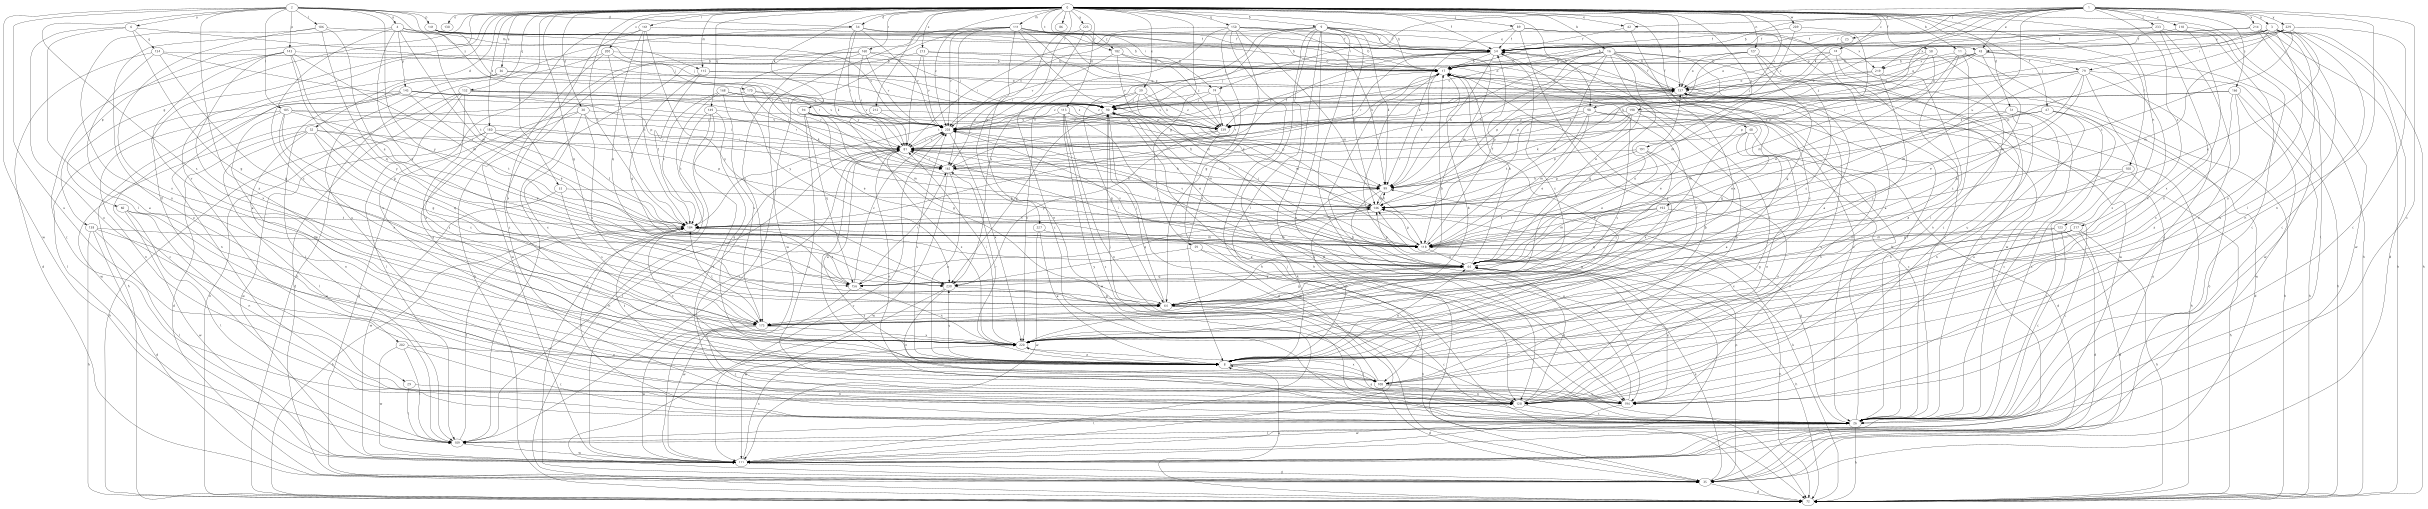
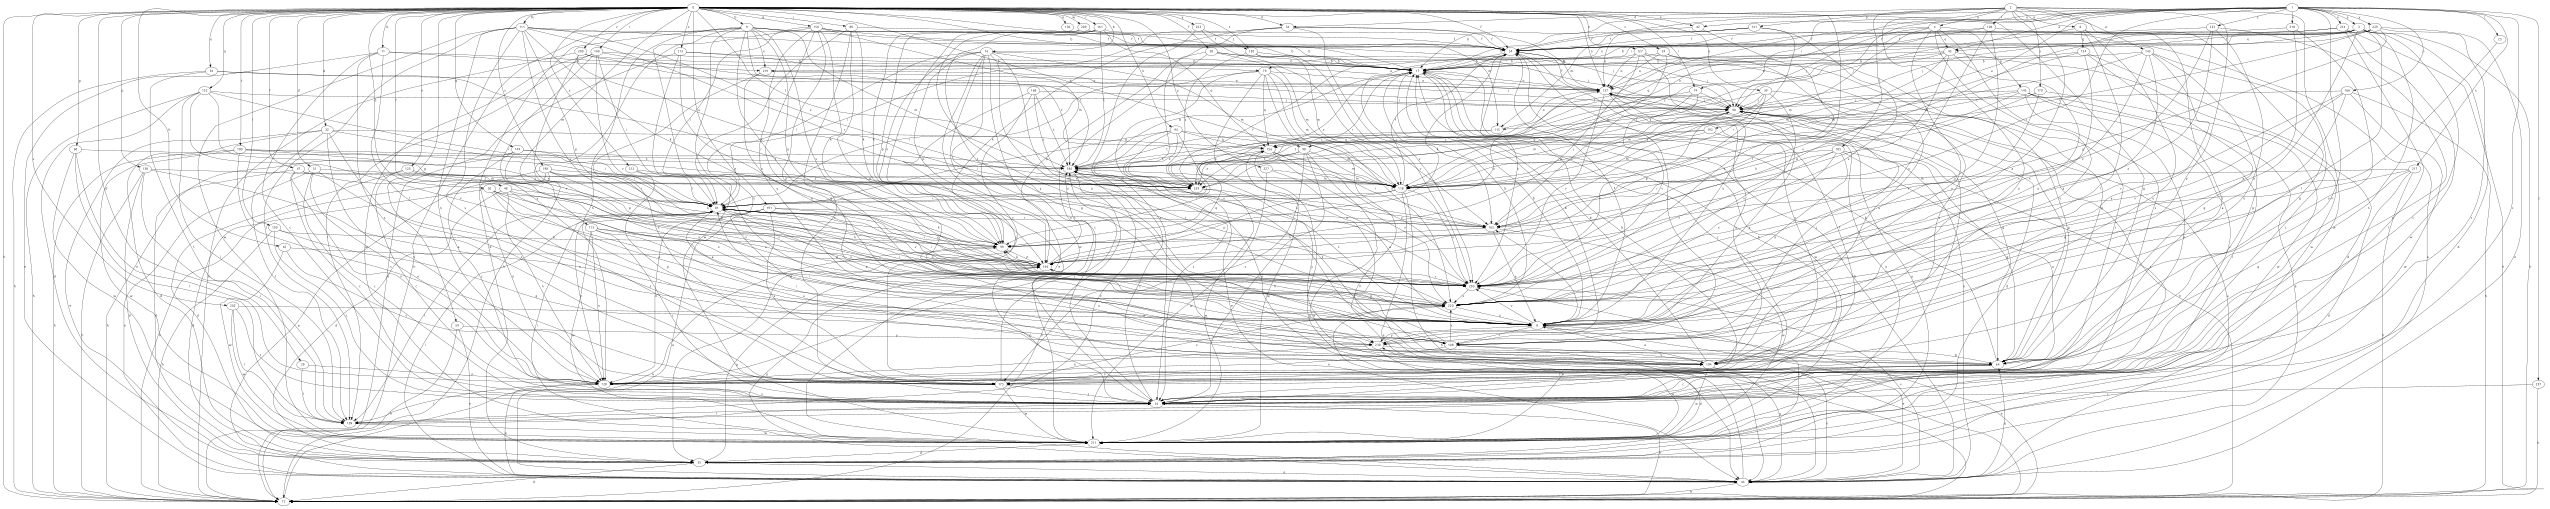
(1061, 27) -> none
(907, 81) -> (1622, 120)
none -> (2538, 384)
